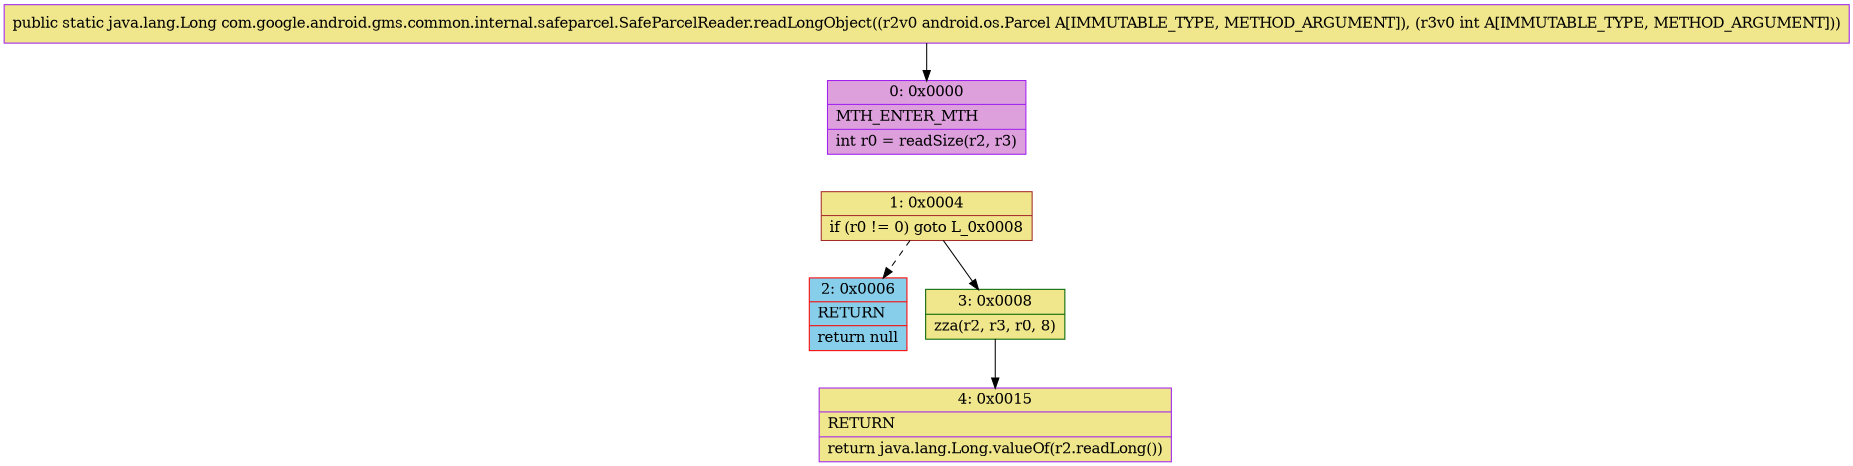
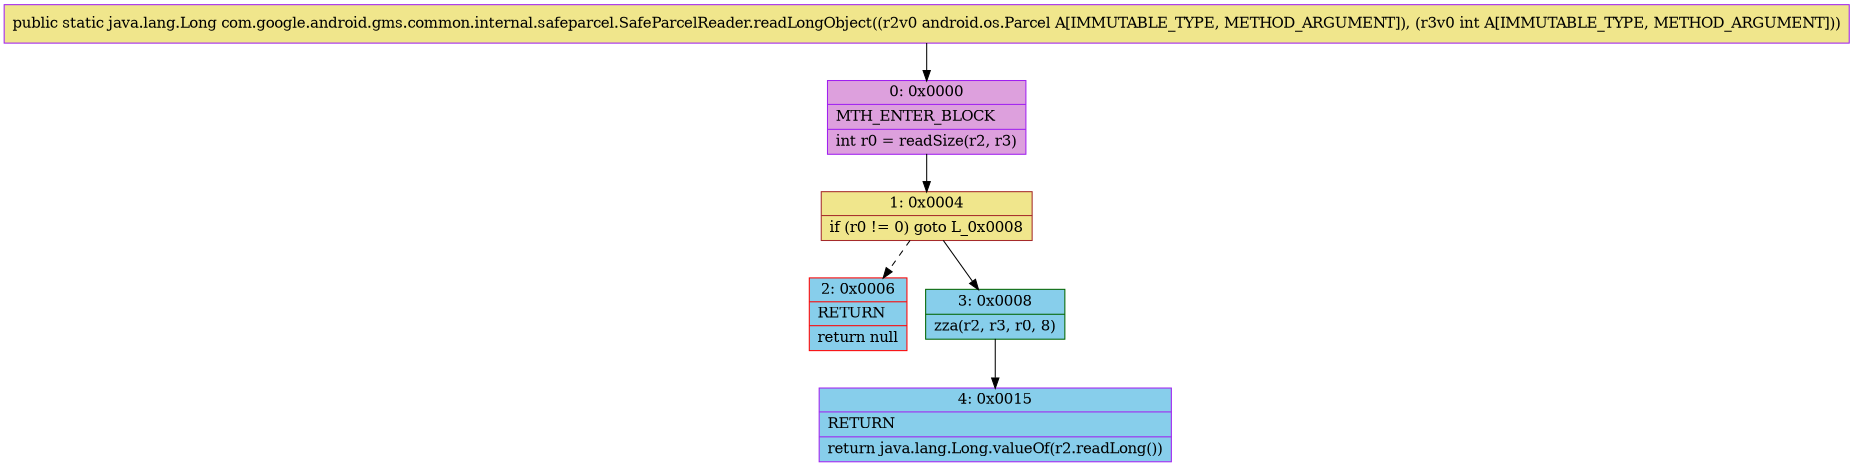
(907, 116) -> (916, 116)
none -> (927, 168)
(995, 314) -> (995, 314)
(995, 425) -> (995, 425)
